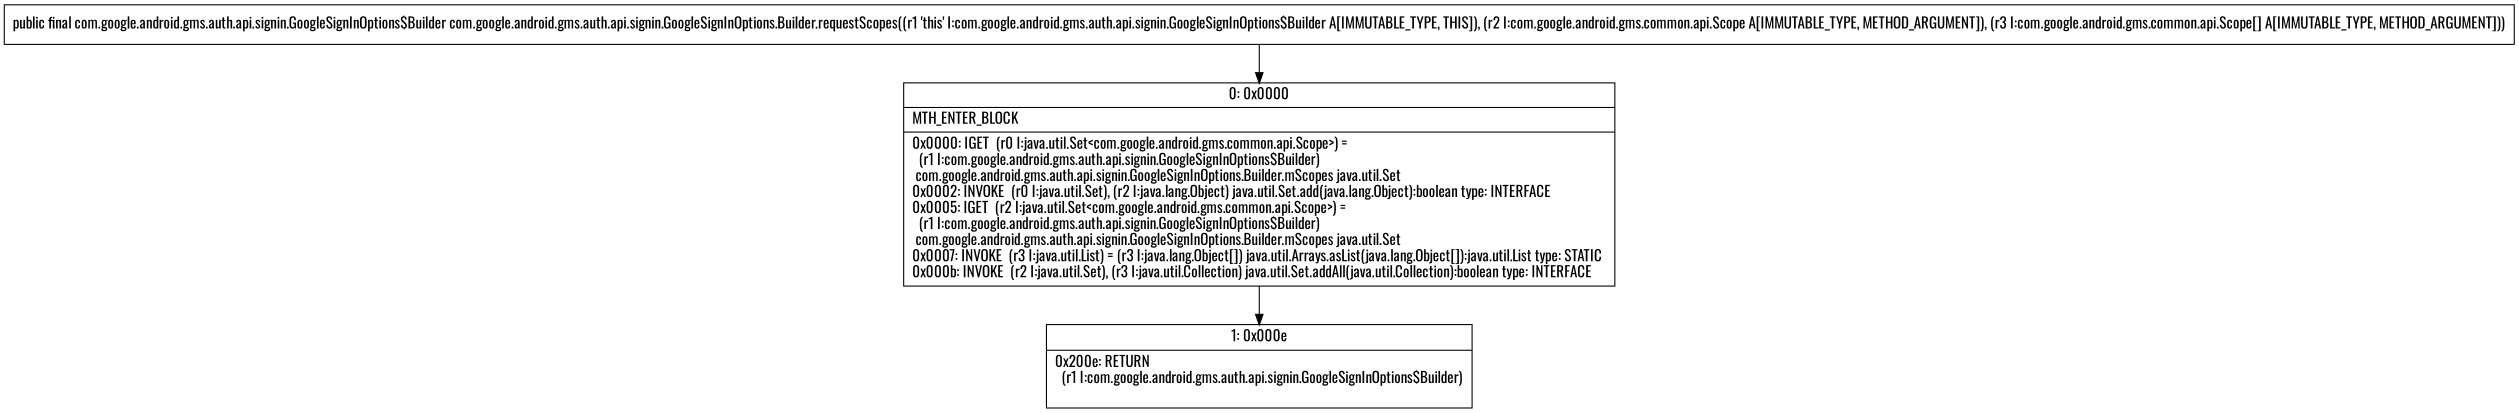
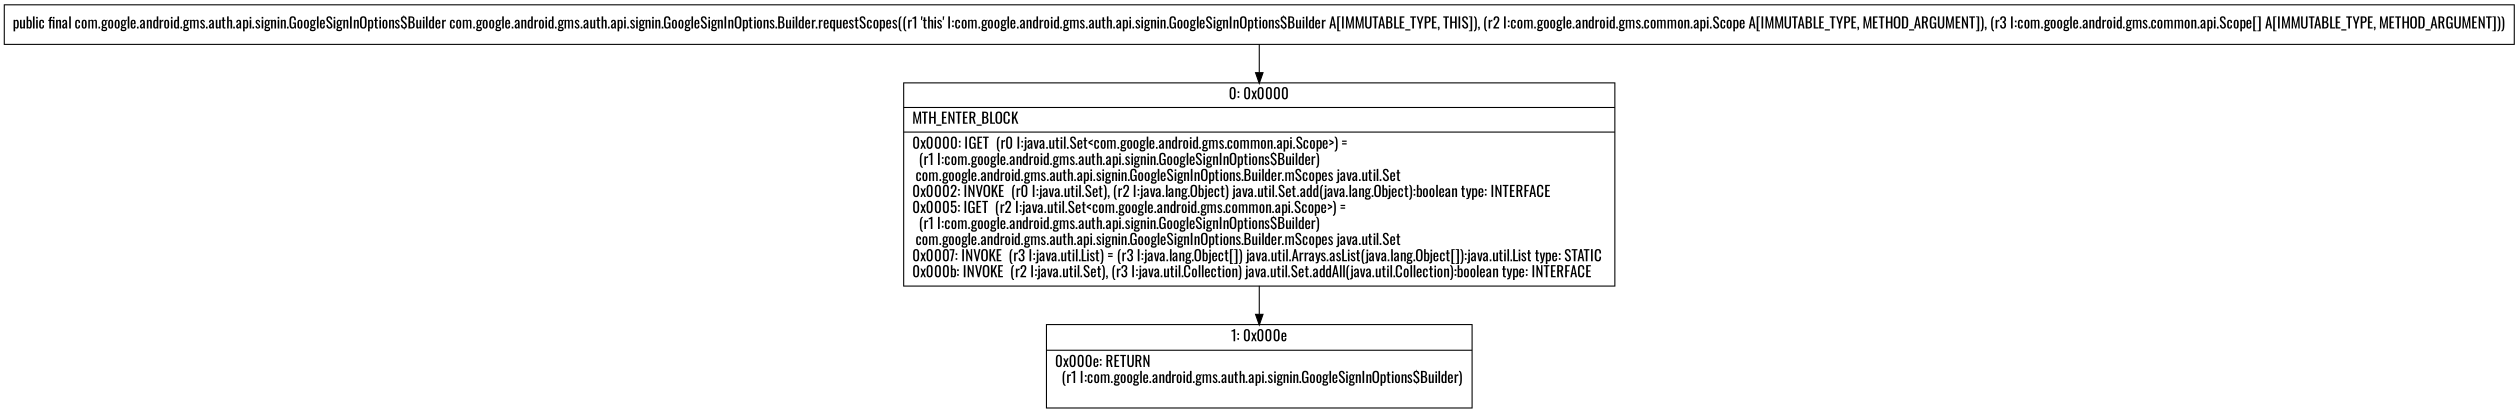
(1106, 363) -> (1106, 363)
